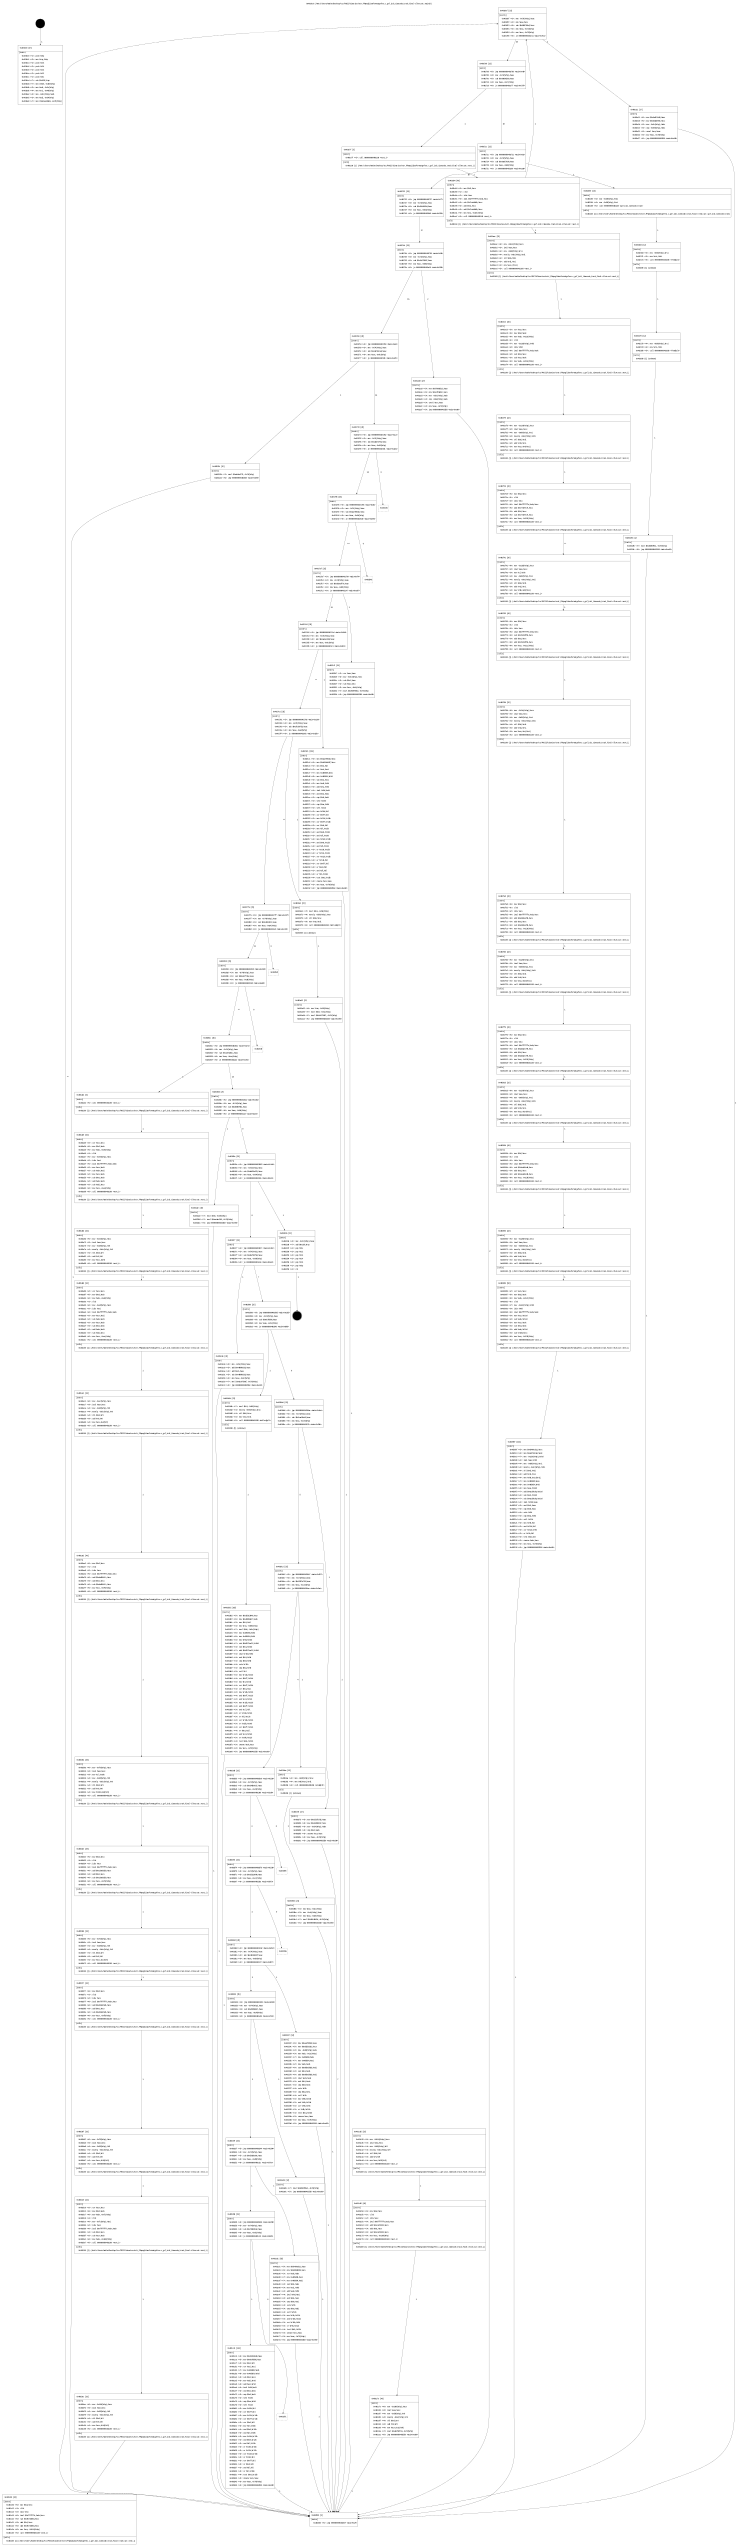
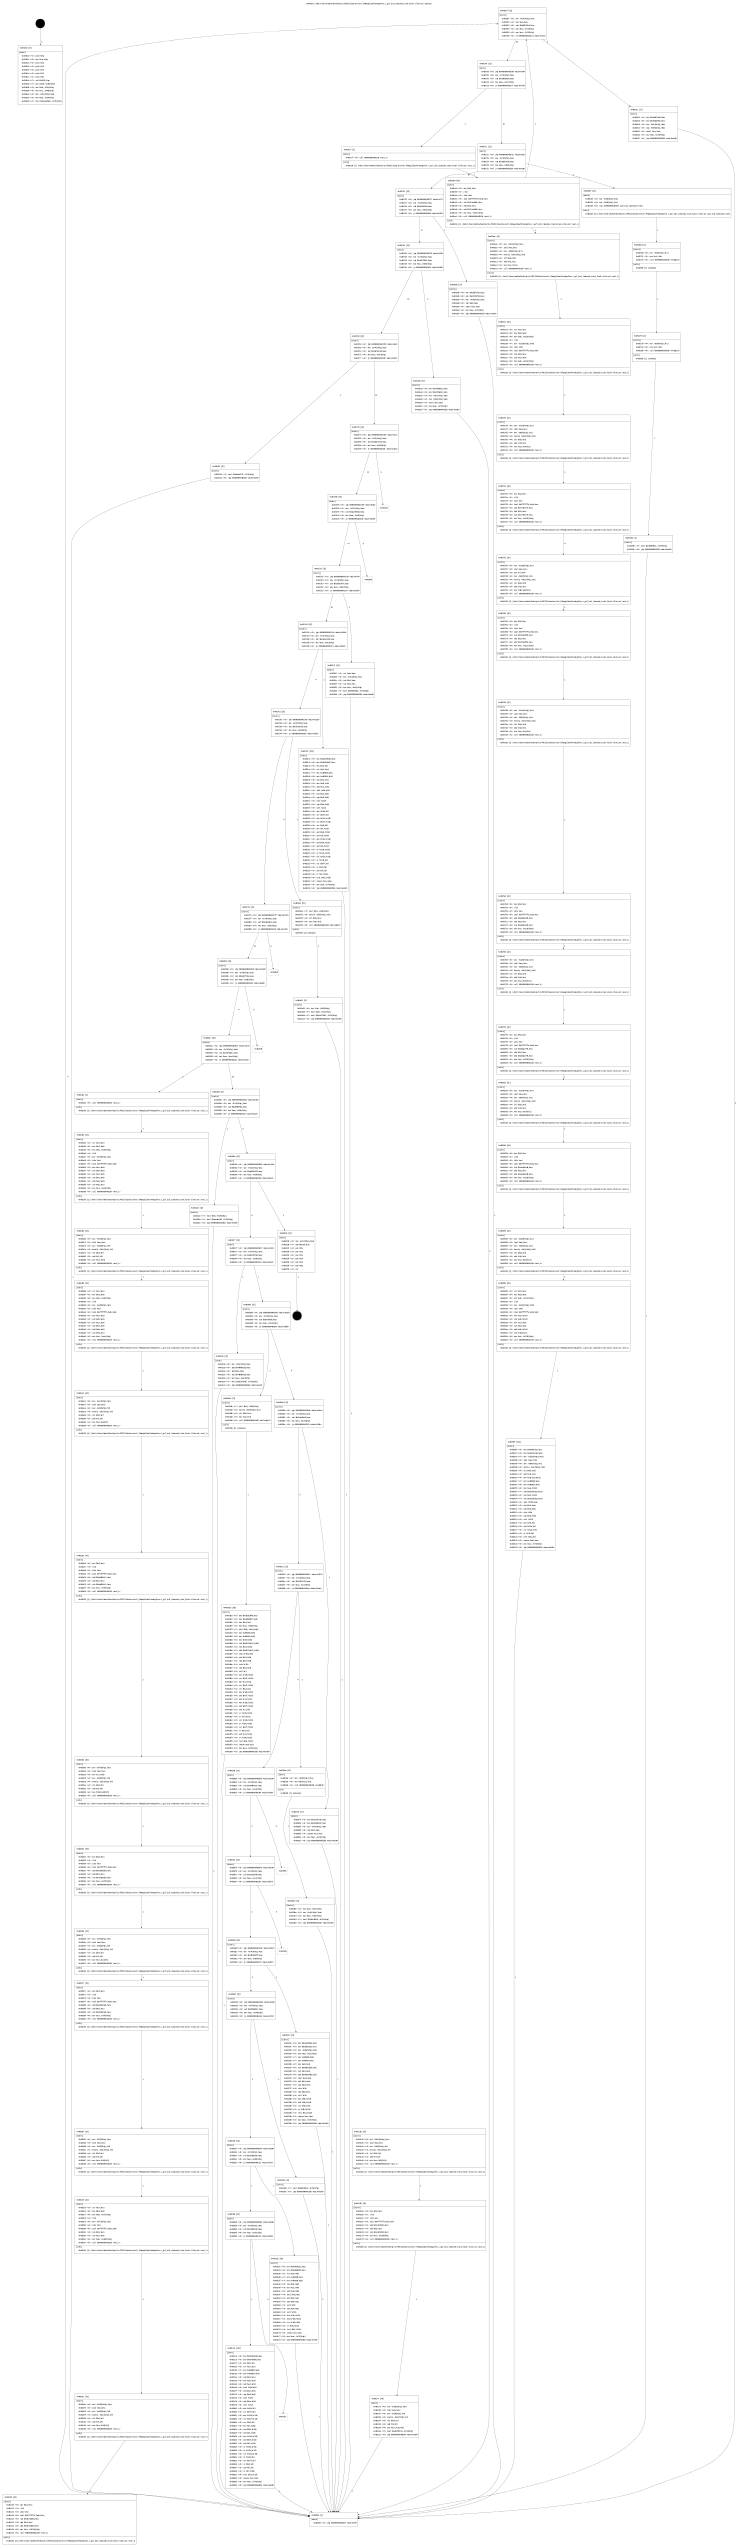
none -> (473, 299)
